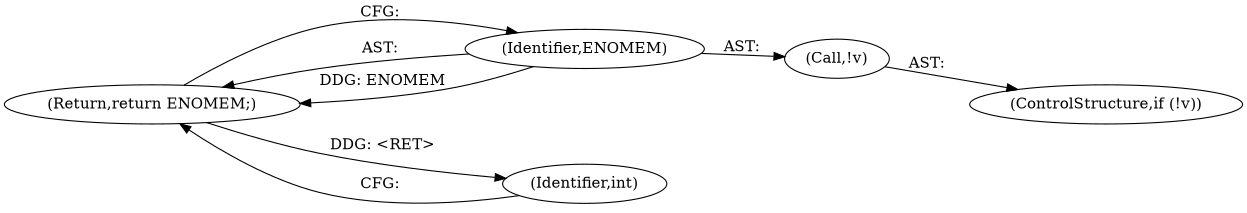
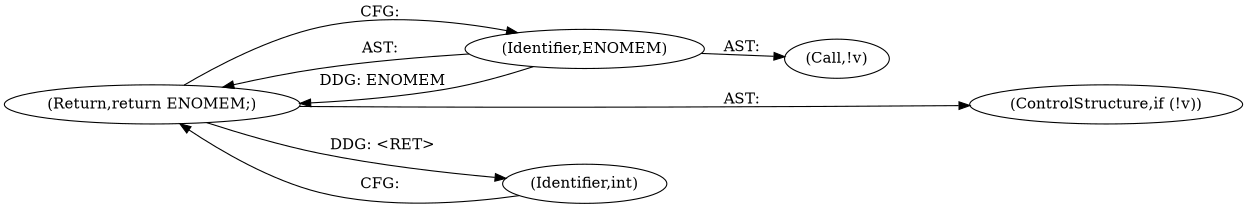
(946, 77) -> (629, 107)
